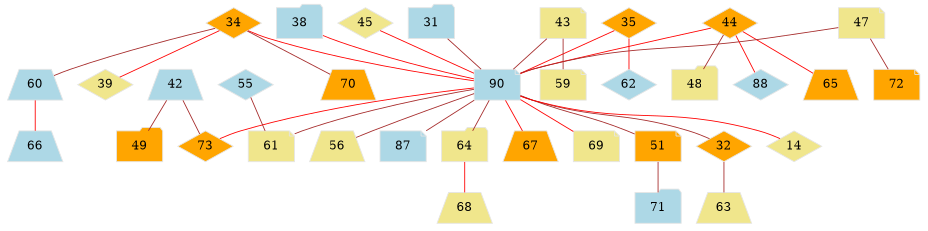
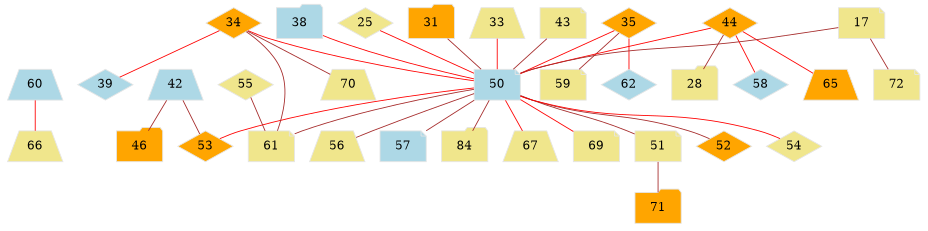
(365, 23) -> (365, 23)
(431, 23) -> (431, 23)
none -> (497, 23)
(862, 23) -> (862, 23)
(563, 48) -> (604, 47)
(134, 50) -> (283, 75)
(105, 85) -> (105, 85)
(246, 85) -> (246, 85)
(348, 85) -> (348, 85)
(497, 85) -> (497, 85)
(695, 85) -> (695, 85)
(761, 85) -> (761, 85)
(897, 85) -> (897, 85)
(35, 146) -> (35, 146)
(140, 146) -> (140, 146)
(205, 146) -> (205, 146)
(403, 146) -> (403, 146)
(465, 146) -> (465, 146)
(531, 146) -> (531, 146)
(658, 146) -> (658, 146)
(724, 146) -> (724, 146)
(794, 146) -> (794, 146)
(465, 208) -> none
(658, 208) -> (658, 208)
(724, 208) -> none
